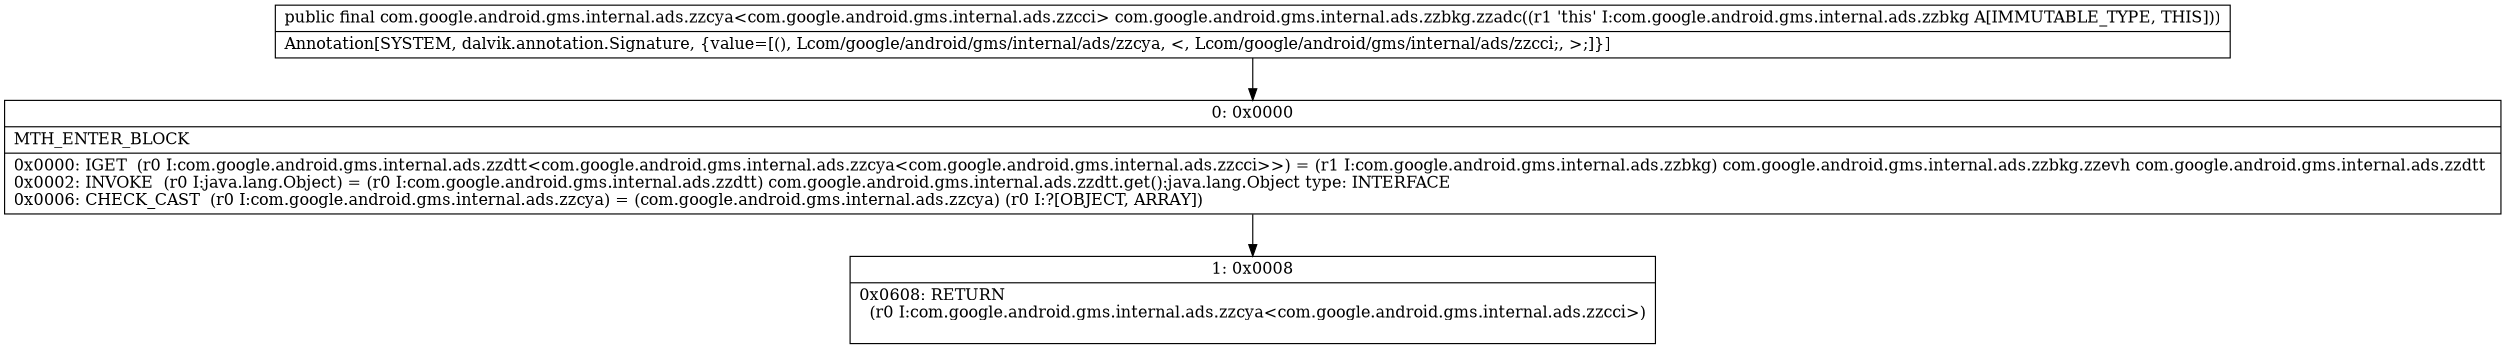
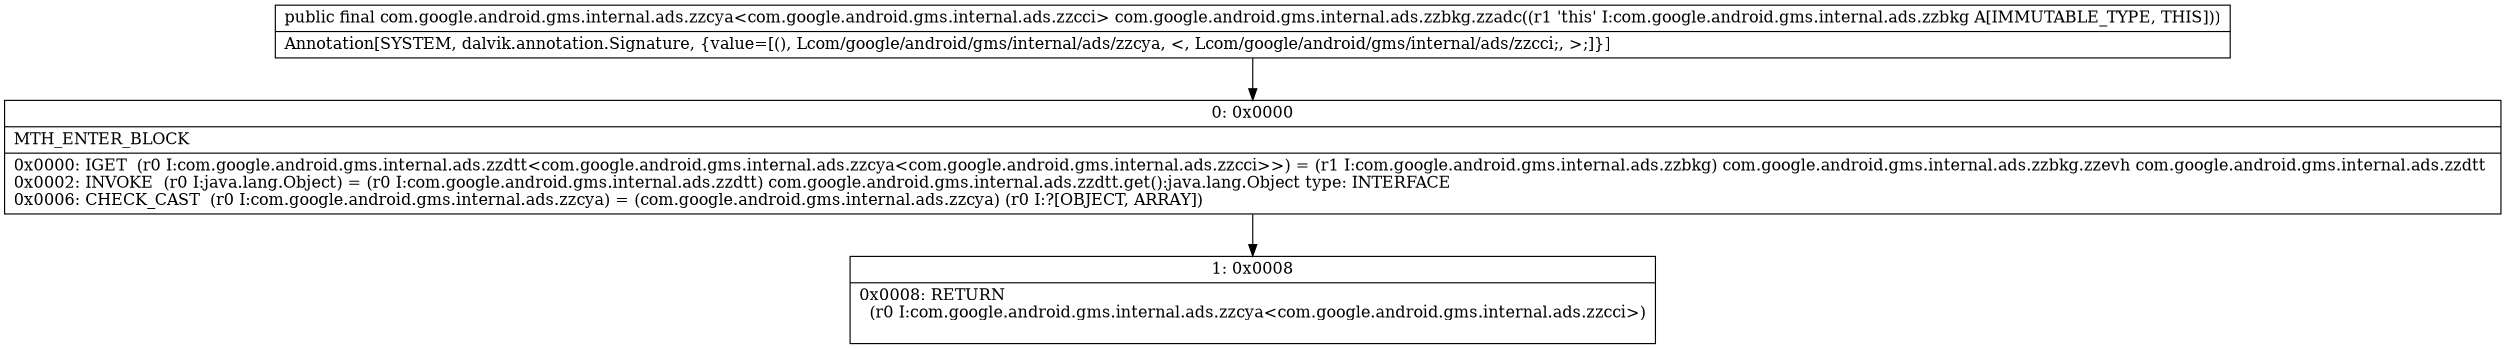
(937, 295) -> (937, 295)
